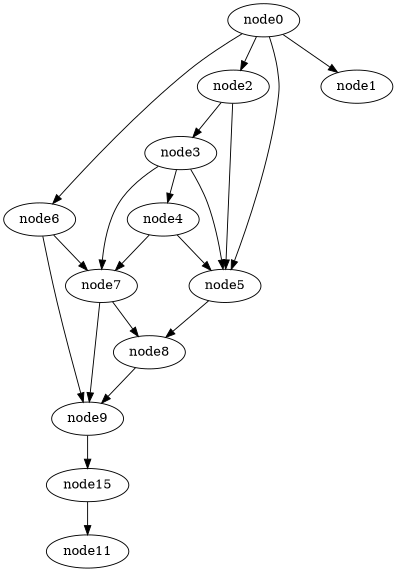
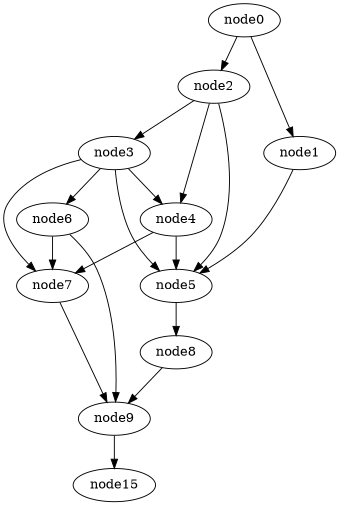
(145, 109) -> (87, 183)
none -> (196, 149)
(269, 150) -> (259, 227)
(123, 315) -> none
(88, 551) -> none
